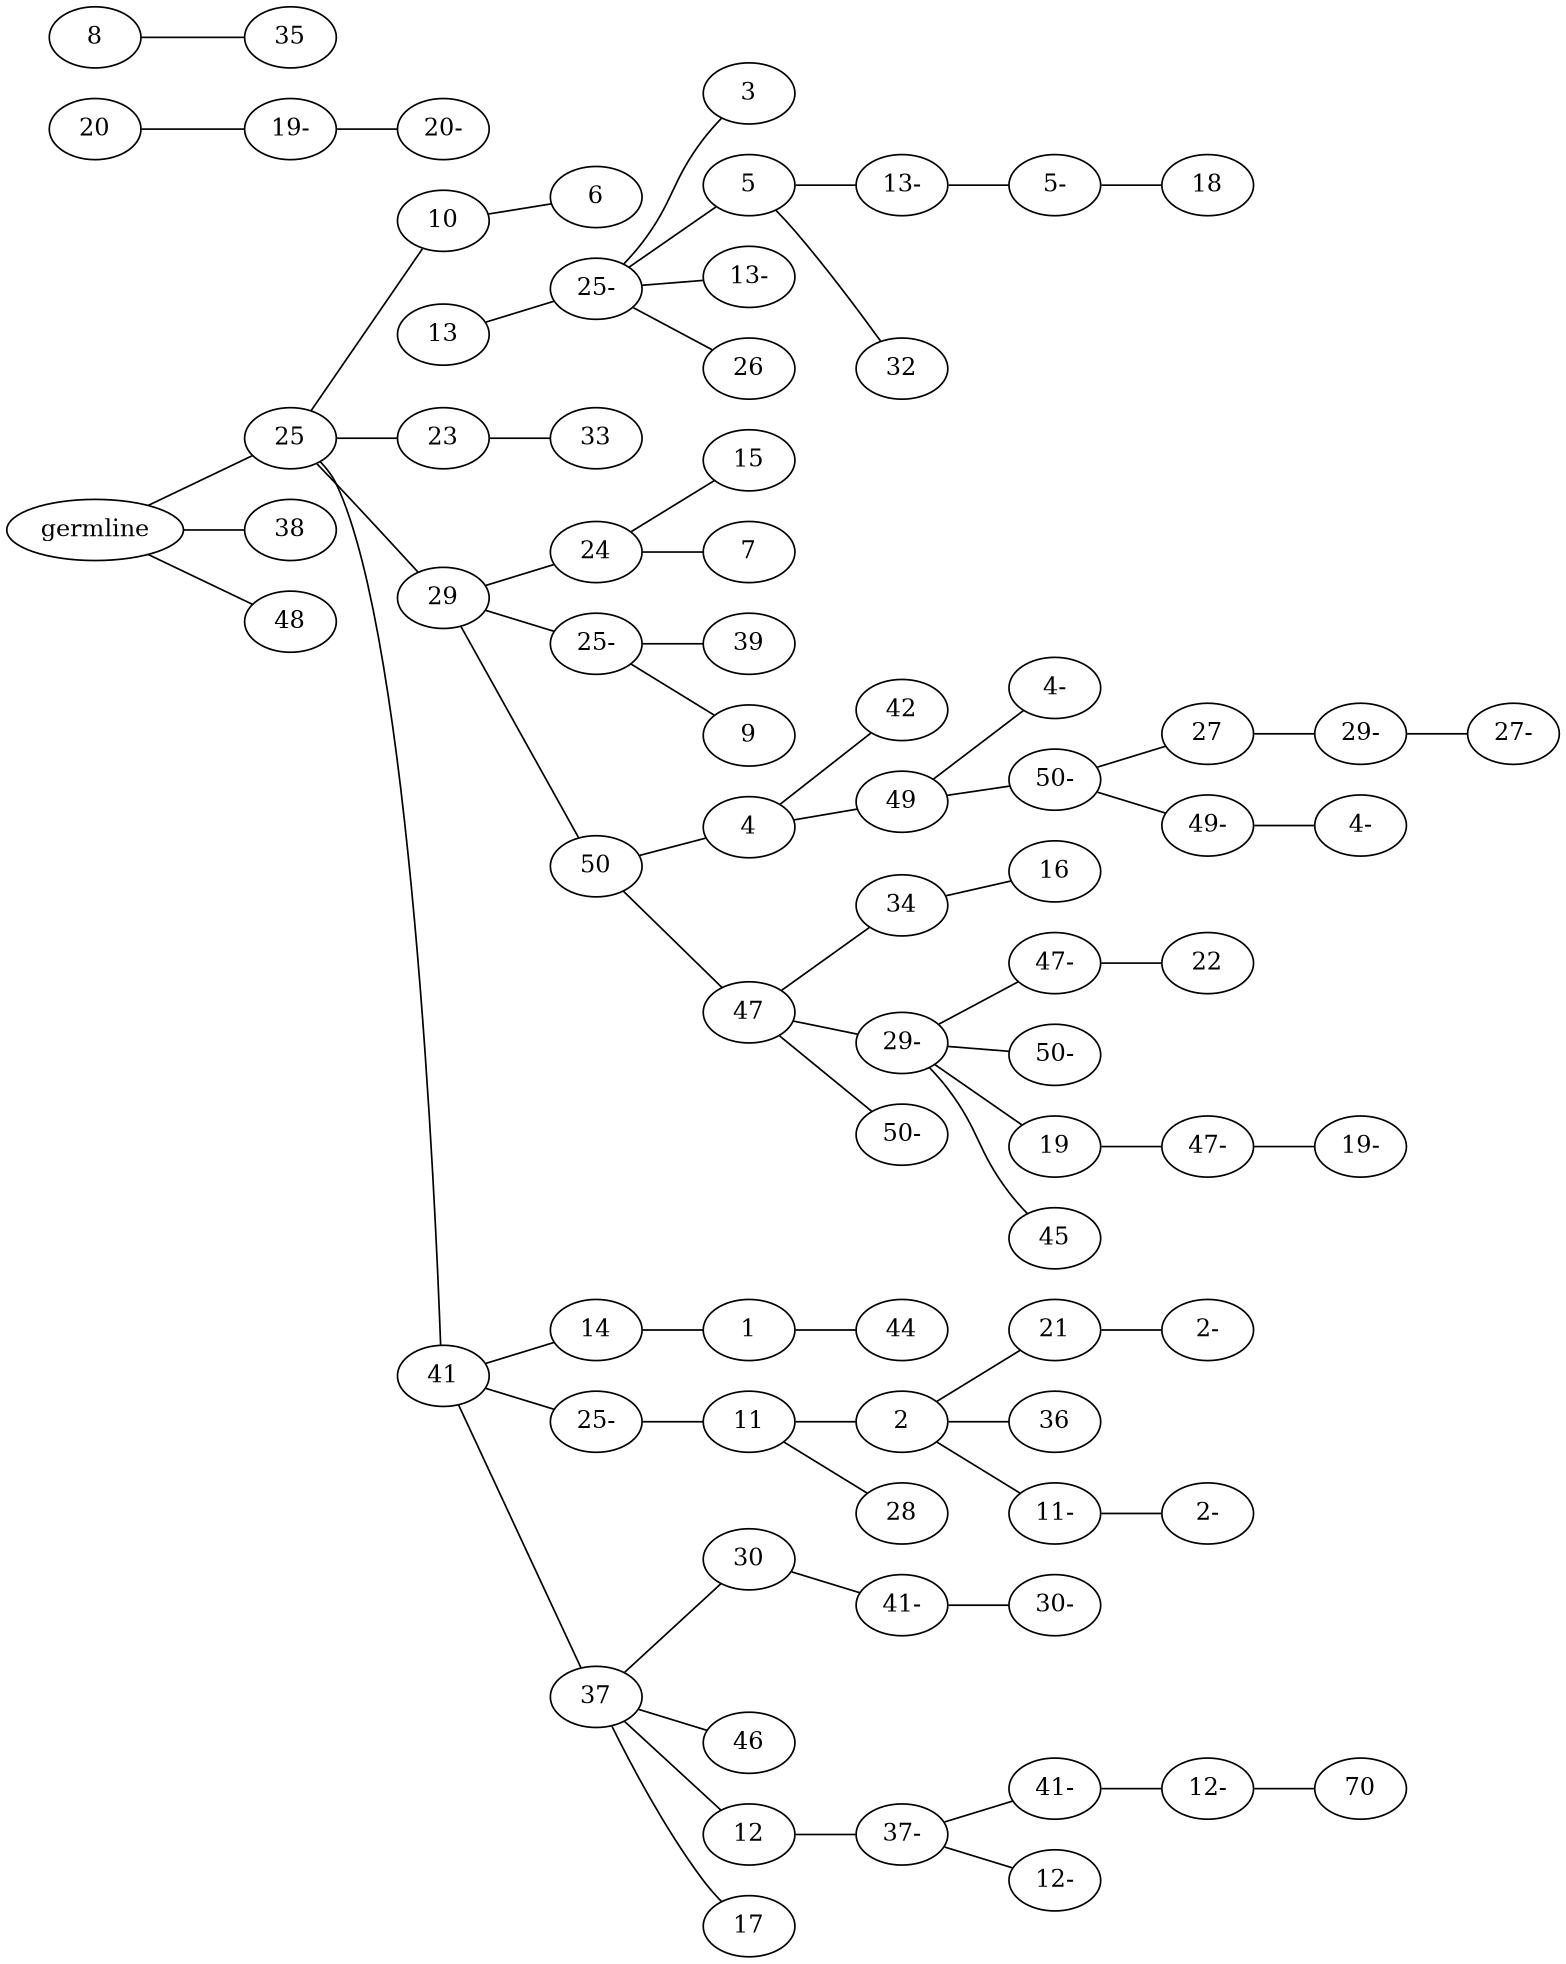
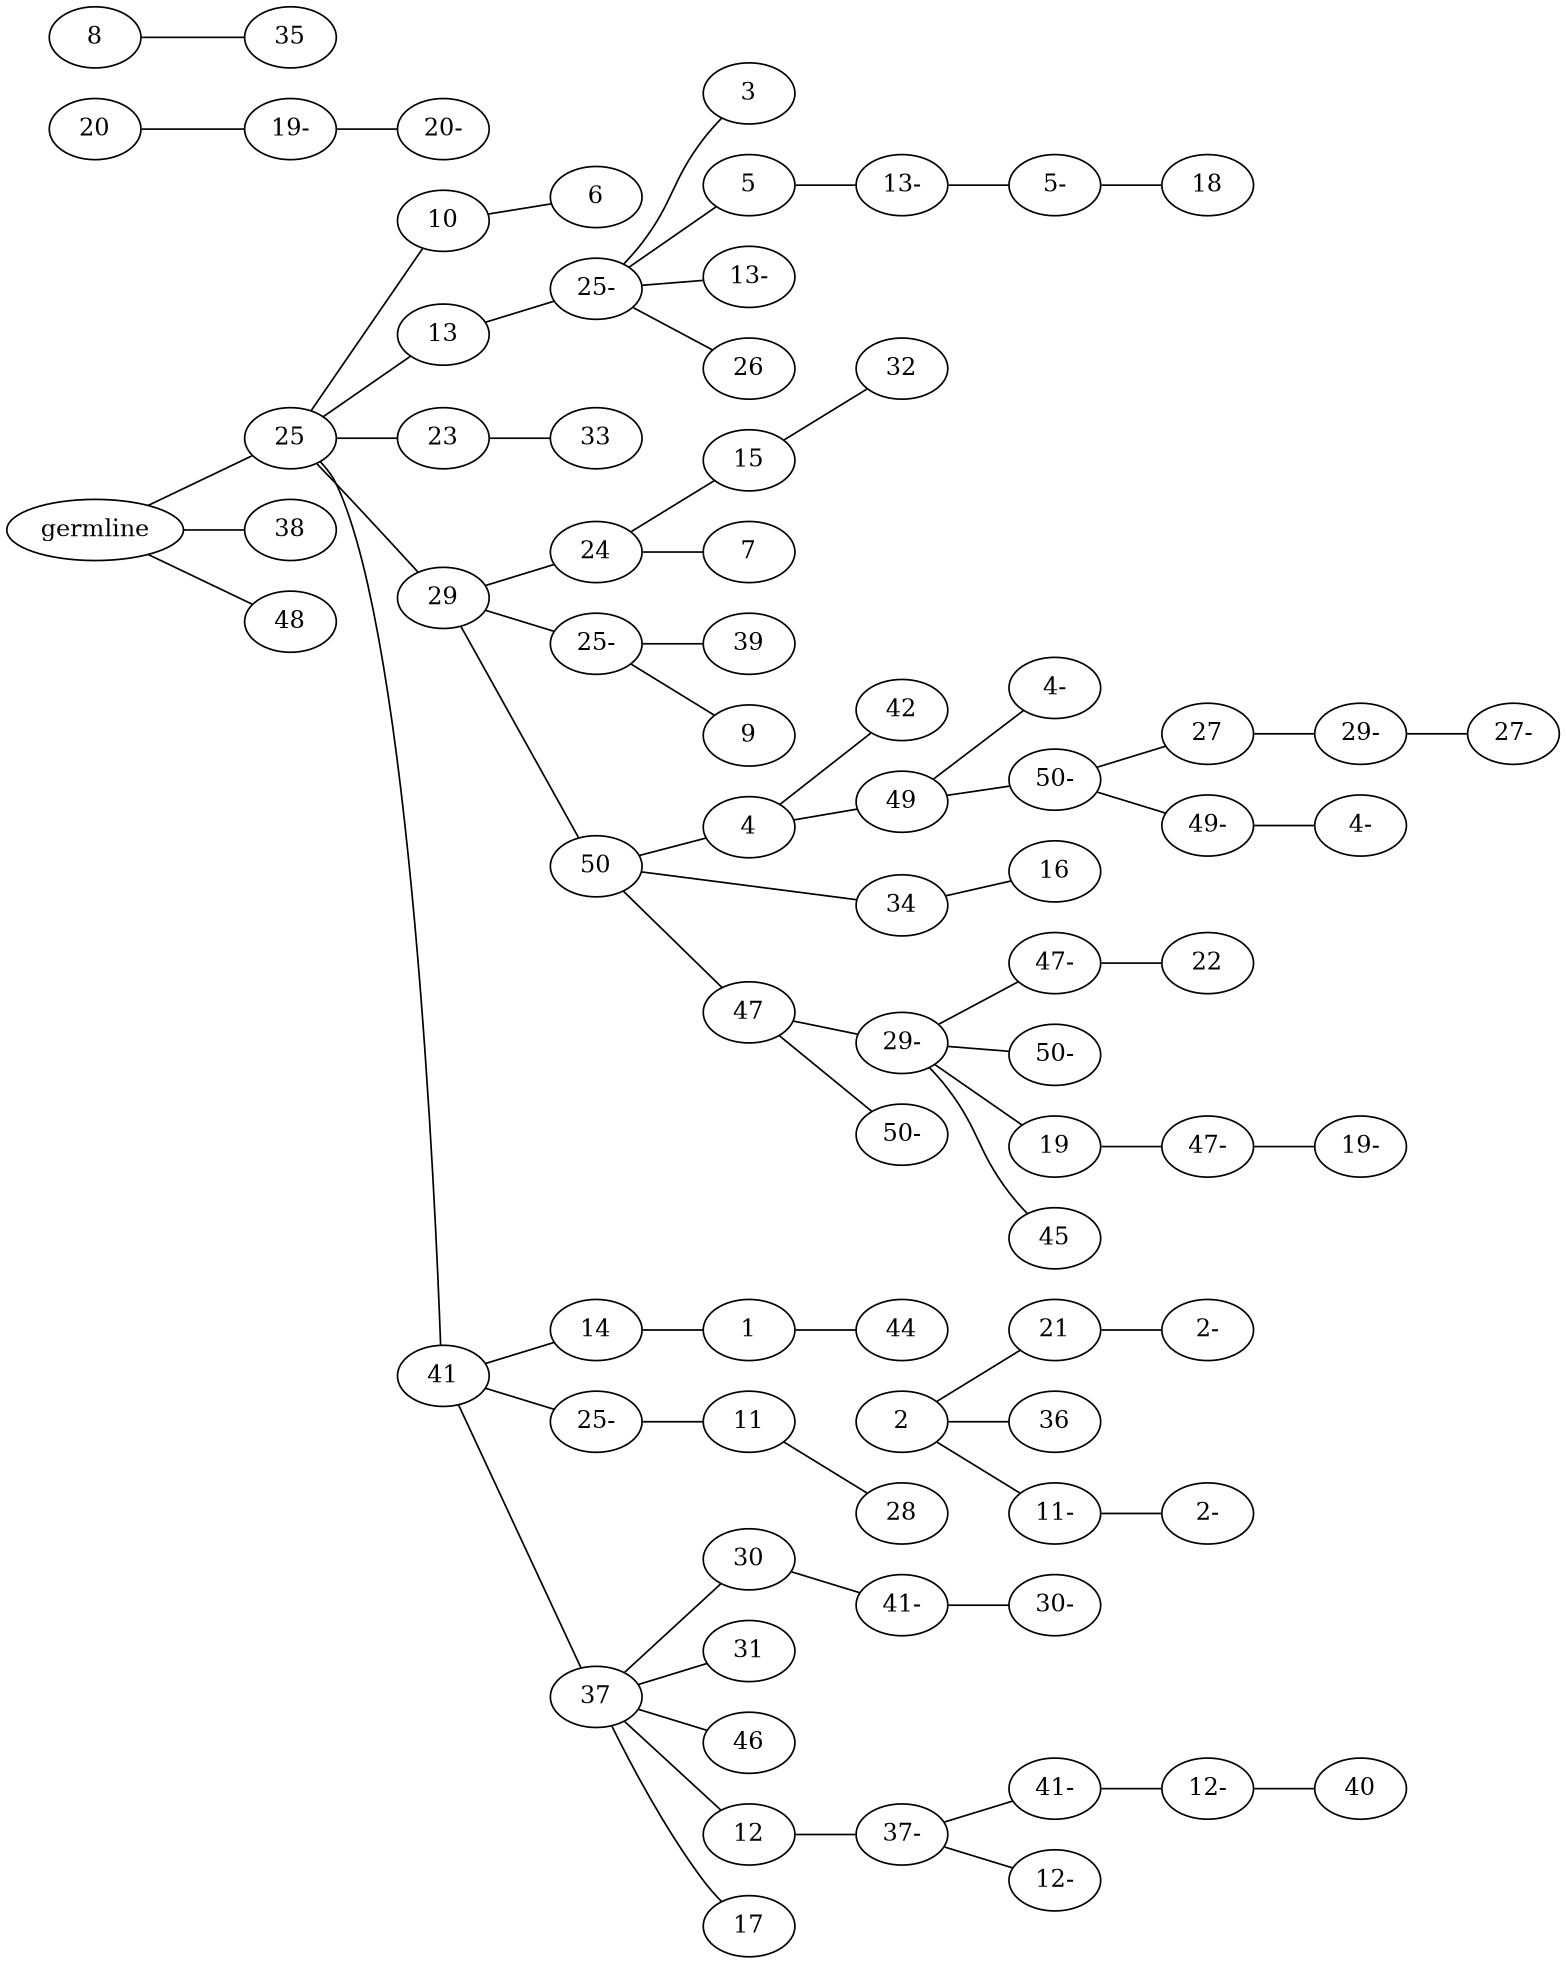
(830, 274) -> (826, 414)
none -> (367, 387)
(826, 959) -> (749, 886)
(826, 1422) -> none
none -> (749, 1651)
(1361, 1789) -> (1361, 1789)
